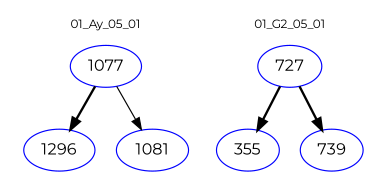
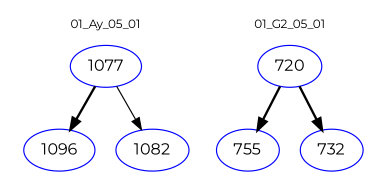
(290, 66) -> (290, 66)
(59, 150) -> (59, 150)
(152, 150) -> (152, 150)
(248, 150) -> (248, 150)
(332, 150) -> (332, 150)
